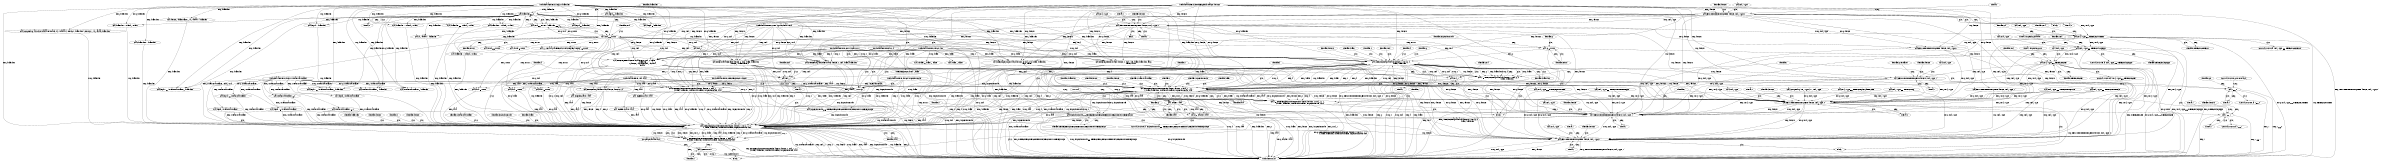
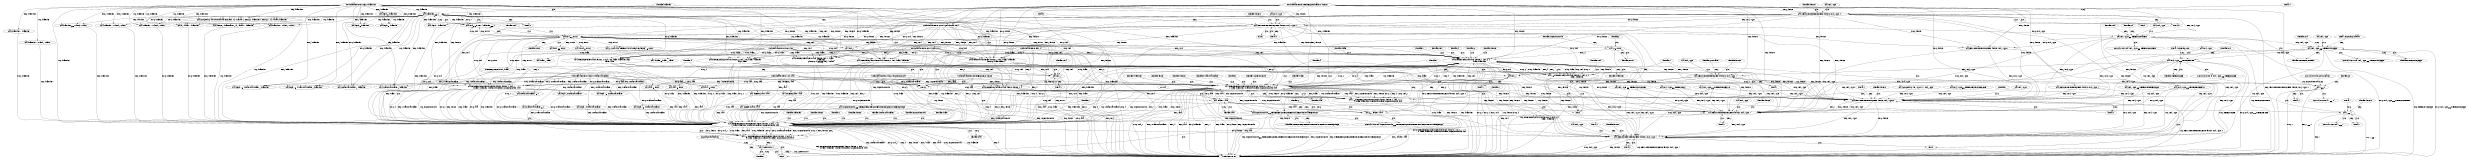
none -> (321, 20)
(498, 20) -> (138, 20)
(485, 31) -> (222, 7)
(2154, 38) -> (2313, 54)
none -> (2386, 52)
(577, 83) -> none
(1543, 84) -> (2310, 82)
